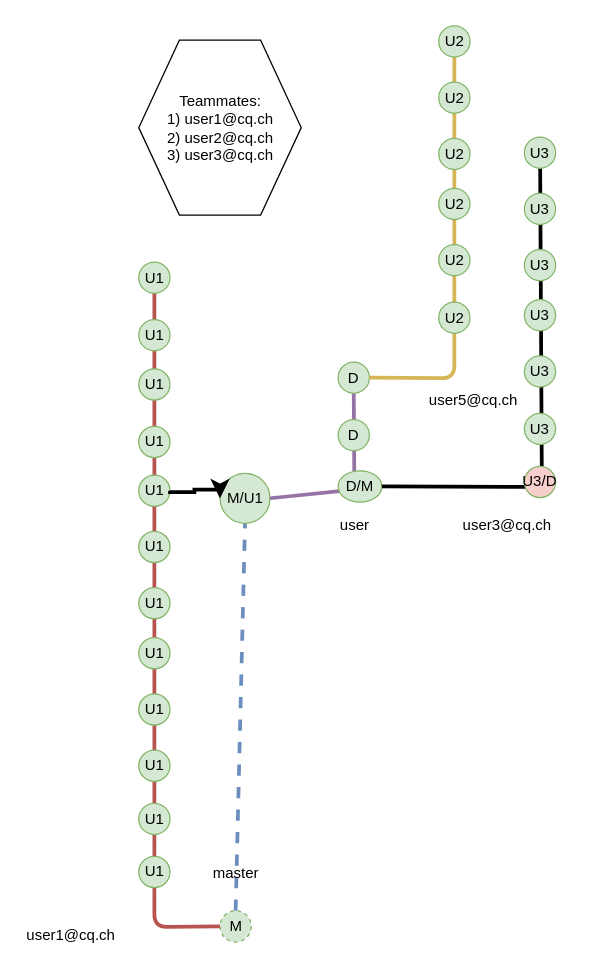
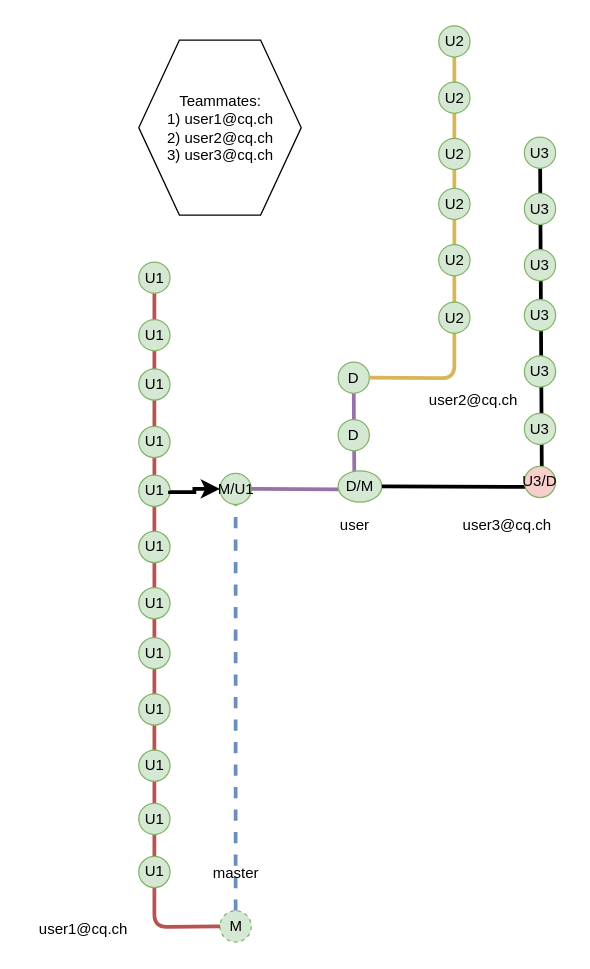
(474, 401) -> (474, 401)
(245, 498) -> (236, 489)
(70, 936) -> (83, 929)
